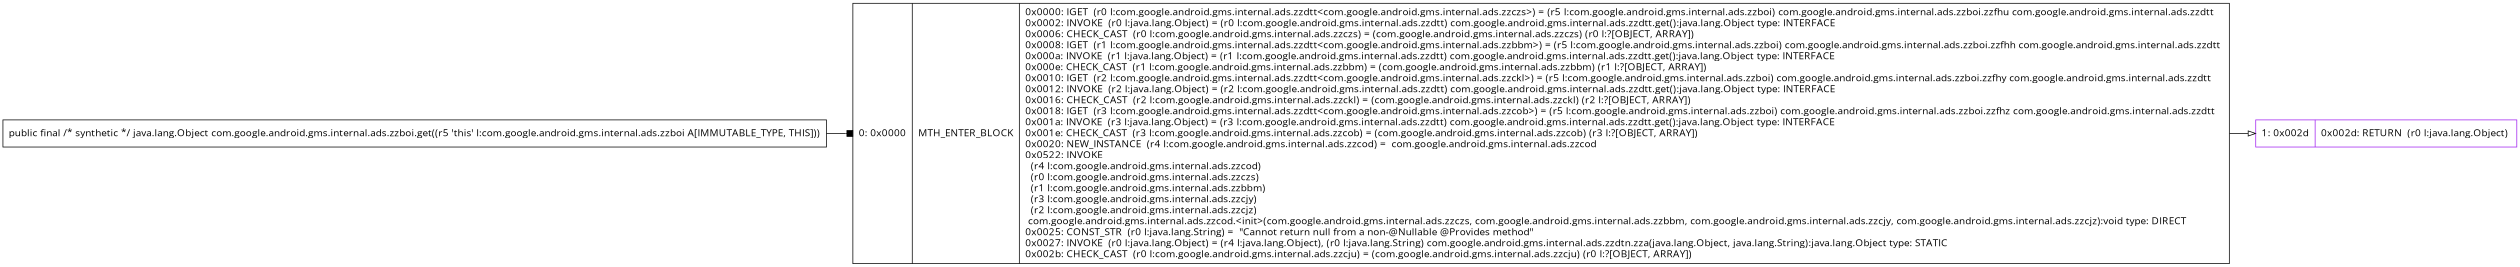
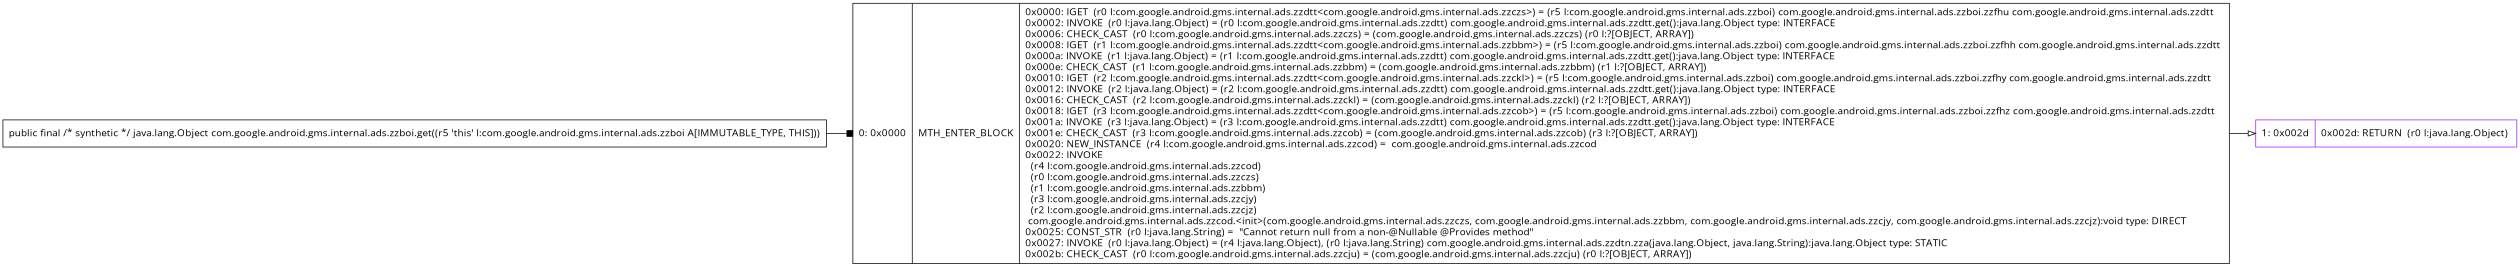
(1067, 155) -> (1067, 155)
